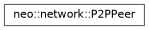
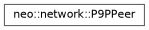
(74, 15) -> (74, 15)
